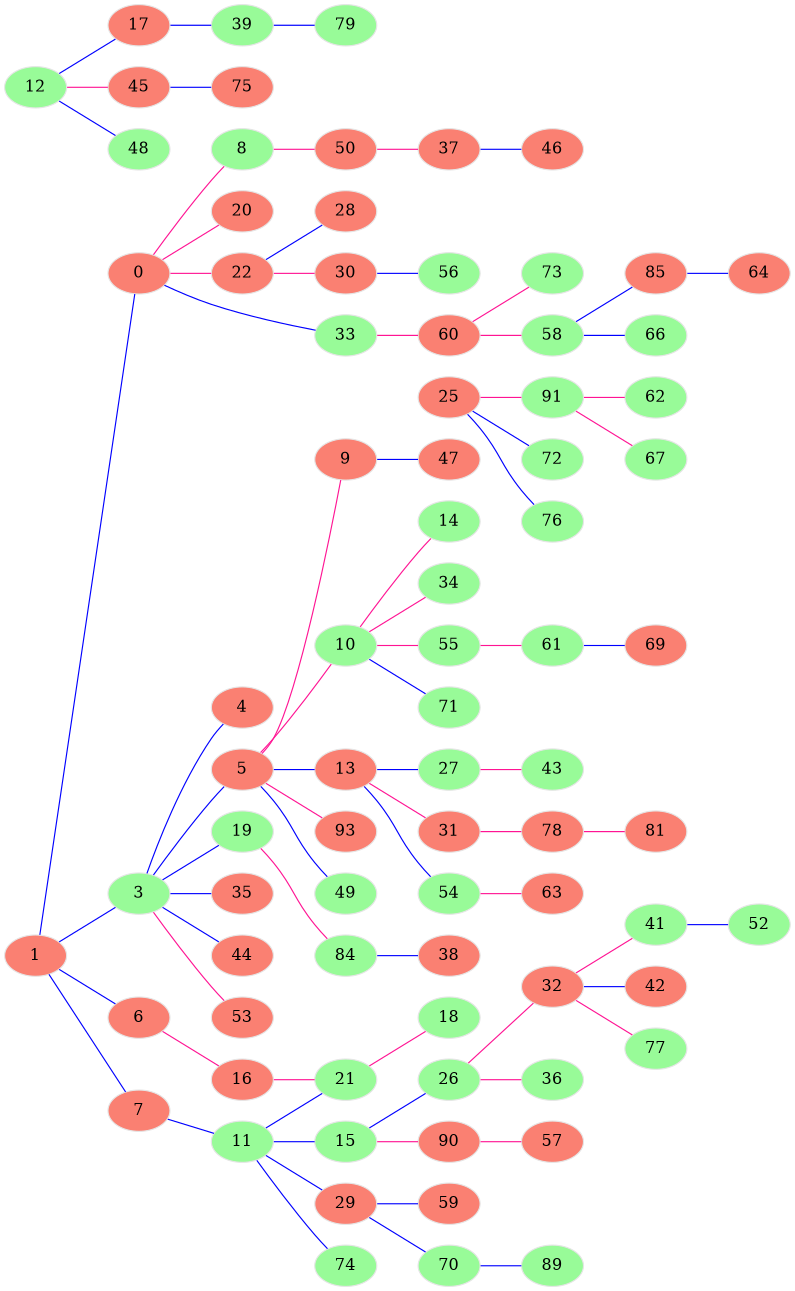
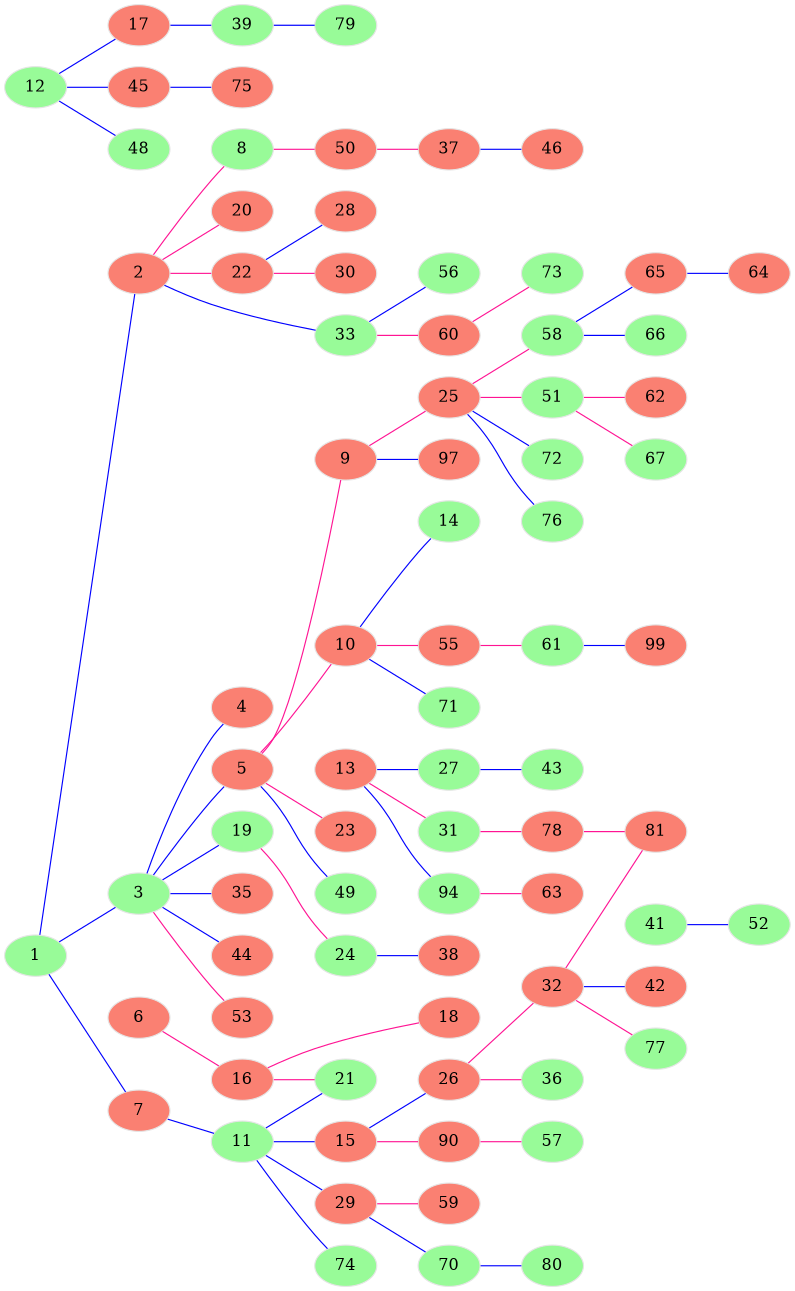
(87, 87) -> (87, 87)
(139, 273) -> (139, 273)
(398, 273) -> (397, 304)
(656, 273) -> (656, 273)
(501, 335) -> (501, 366)
(552, 397) -> (552, 397)
(656, 397) -> (656, 397)
none -> (397, 428)
(449, 459) -> (449, 459)
(394, 582) -> (394, 582)
(449, 583) -> none
(346, 646) -> (346, 646)
(449, 646) -> (449, 646)
(656, 646) -> (656, 646)
(294, 770) -> none
(501, 770) -> (501, 770)
(346, 832) -> (346, 832)
(449, 832) -> (449, 832)
(449, 894) -> (449, 894)
(36, 956) -> (36, 956)
(346, 956) -> (346, 956)
(604, 956) -> (604, 909)
(87, 987) -> none
(449, 1018) -> (449, 1018)
(397, 1049) -> (342, 1040)
(449, 1080) -> (449, 1080)
(346, 1142) -> (346, 1142)
(552, 1142) -> (552, 1142)
(398, 1204) -> (398, 1204)
(552, 1266) -> (552, 1266)
